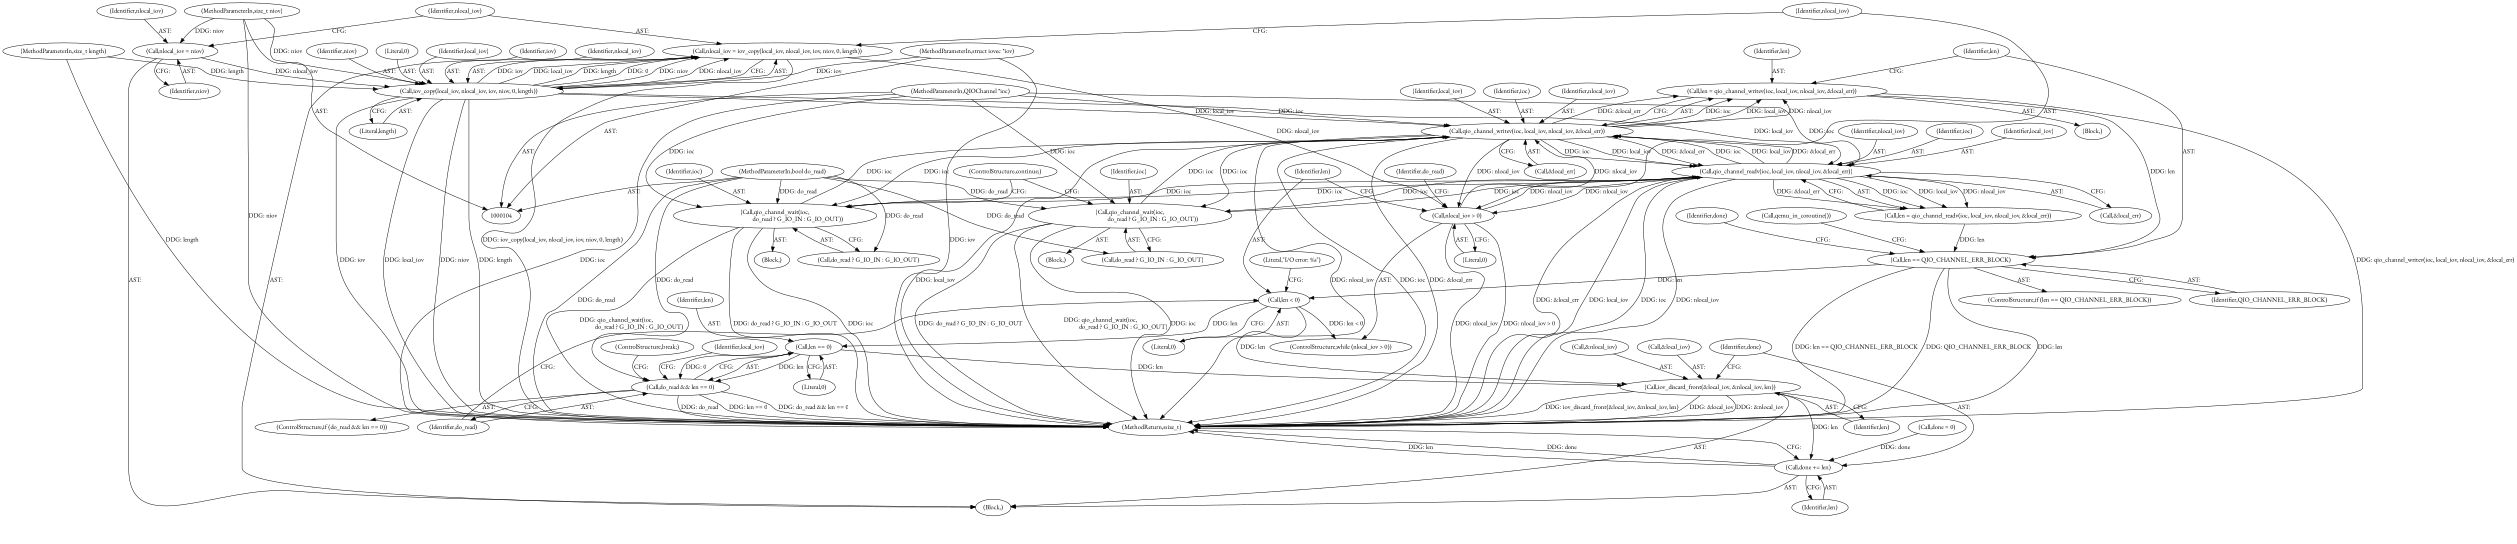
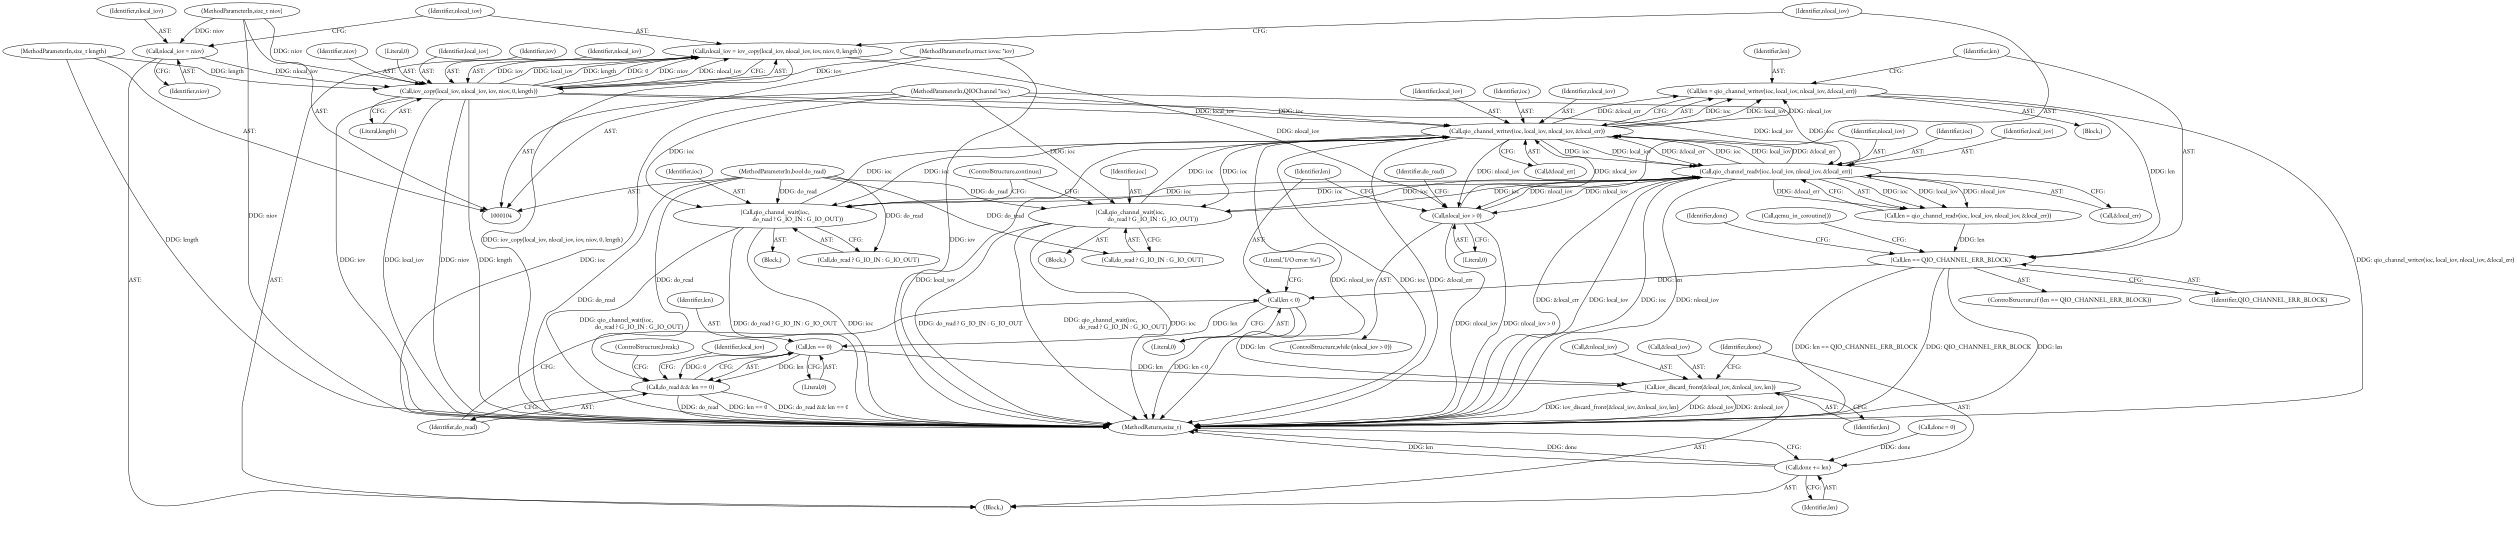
none -> (279, 151)
(1318, 319) -> (1204, 341)
(1808, 411) -> none
(332, 427) -> none
